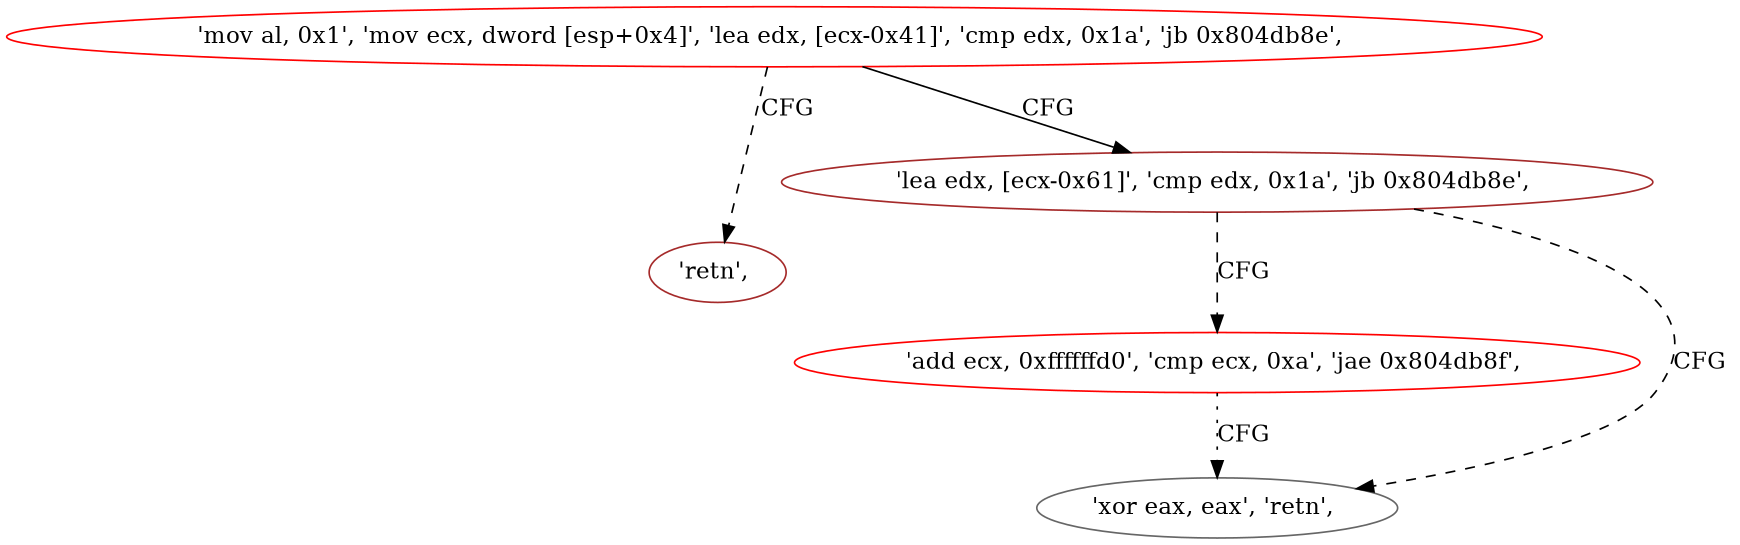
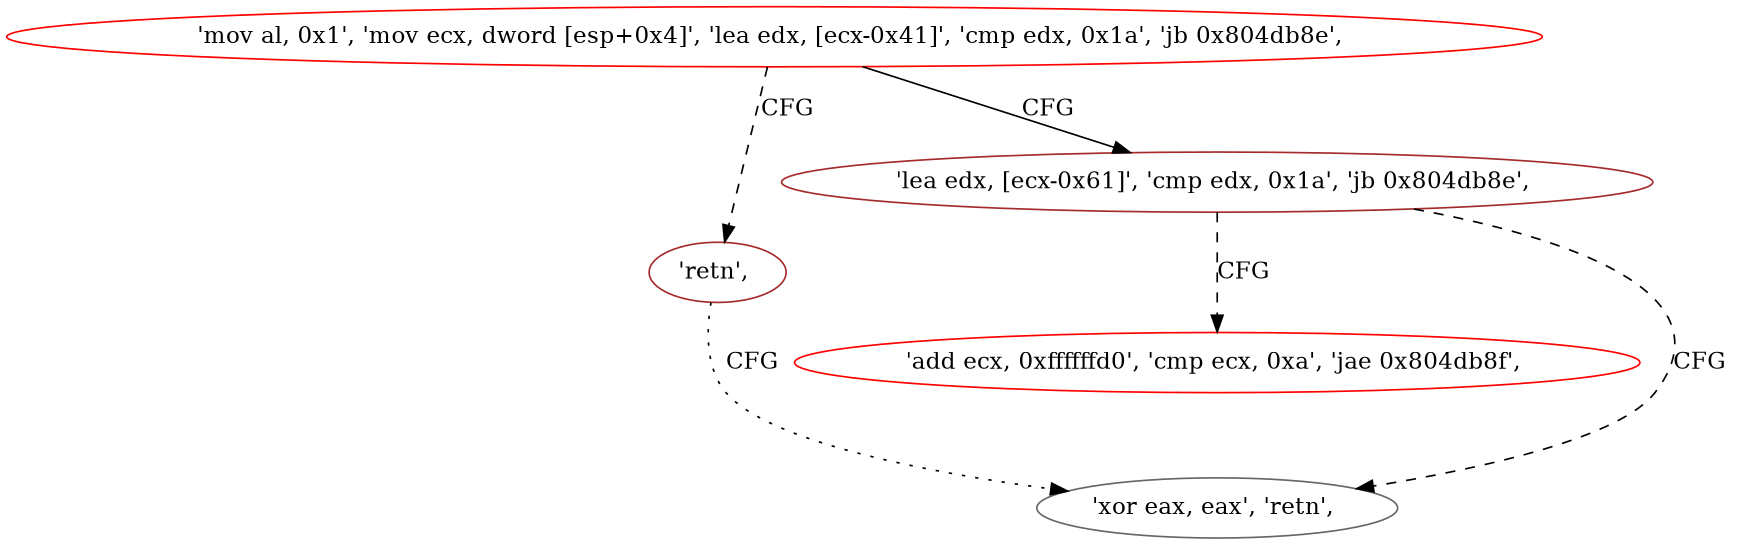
(1217, 427) -> (836, 447)
